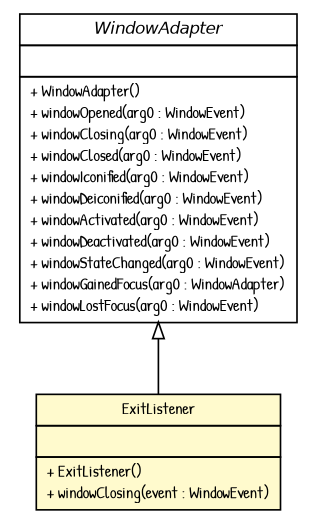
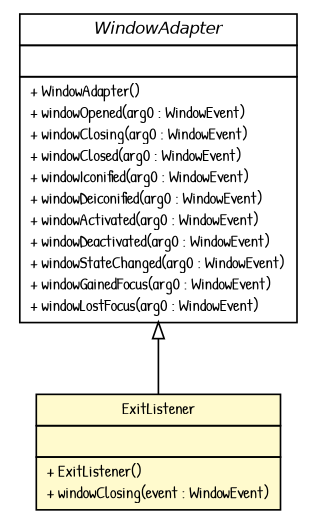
(158, 285) -> (151, 285)
